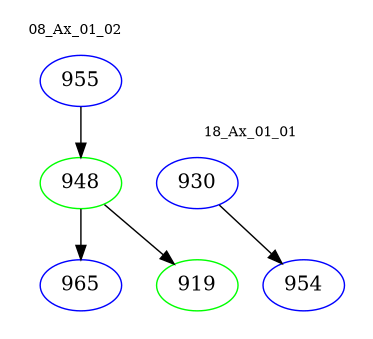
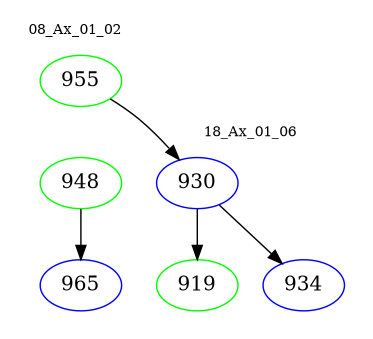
(81, 81) -> (81, 81)
(81, 125) -> (154, 133)
(251, 133) -> (251, 133)
(124, 221) -> (197, 227)
(304, 285) -> (304, 285)
